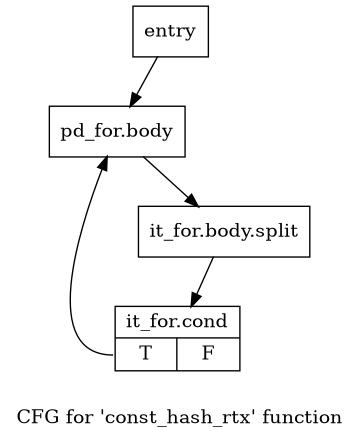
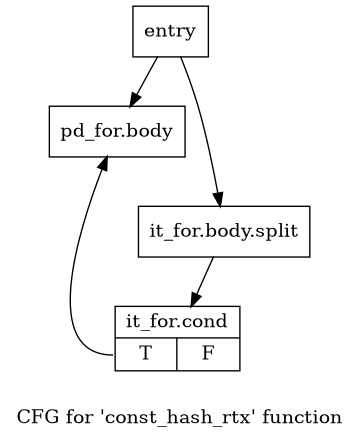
(166, 177) -> (203, 124)
